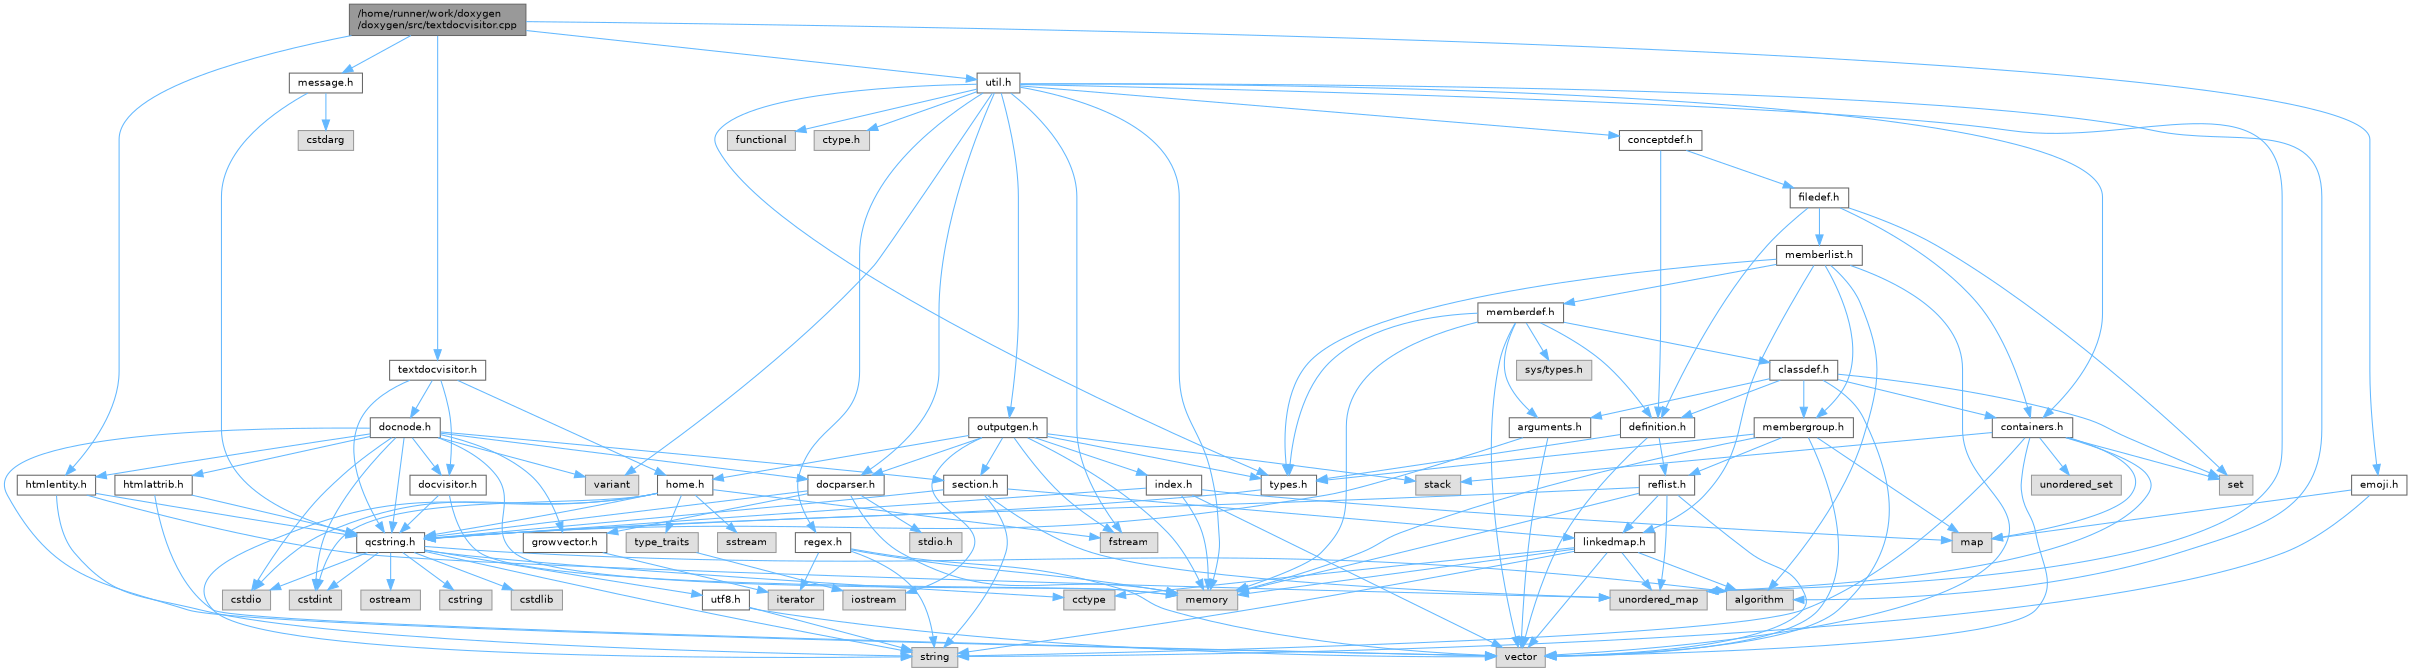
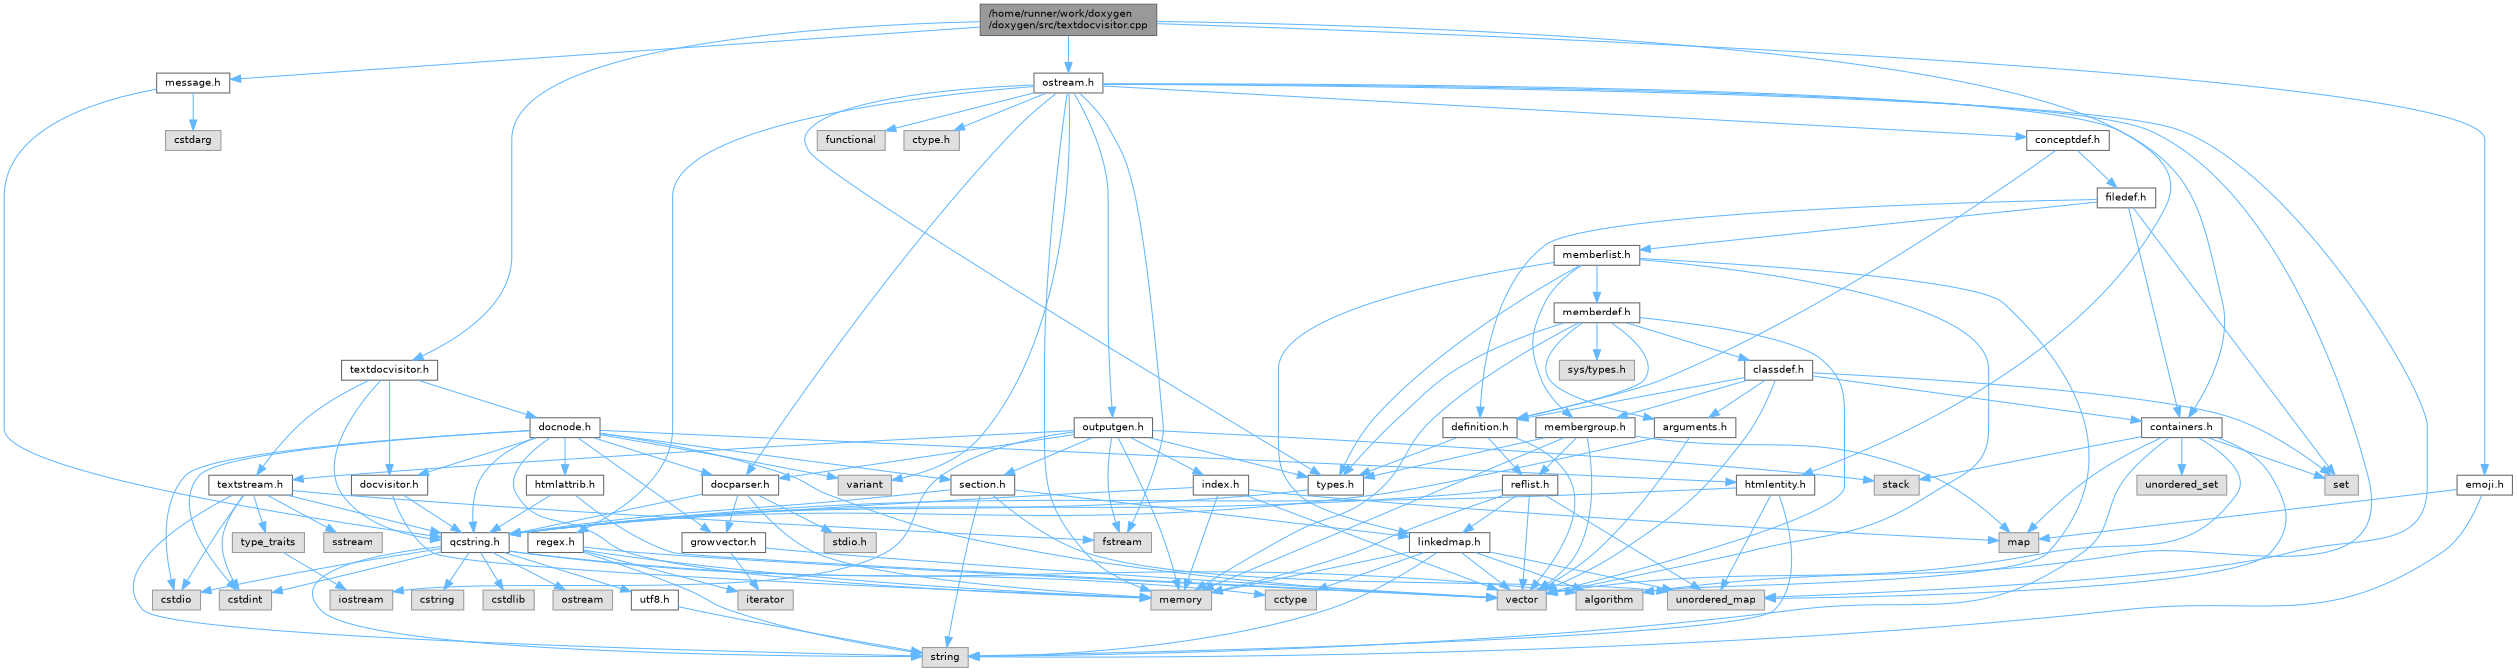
(999, 83) -> (1068, 83)
(685, 485) -> (251, 485)
(988, 637) -> (1000, 567)
